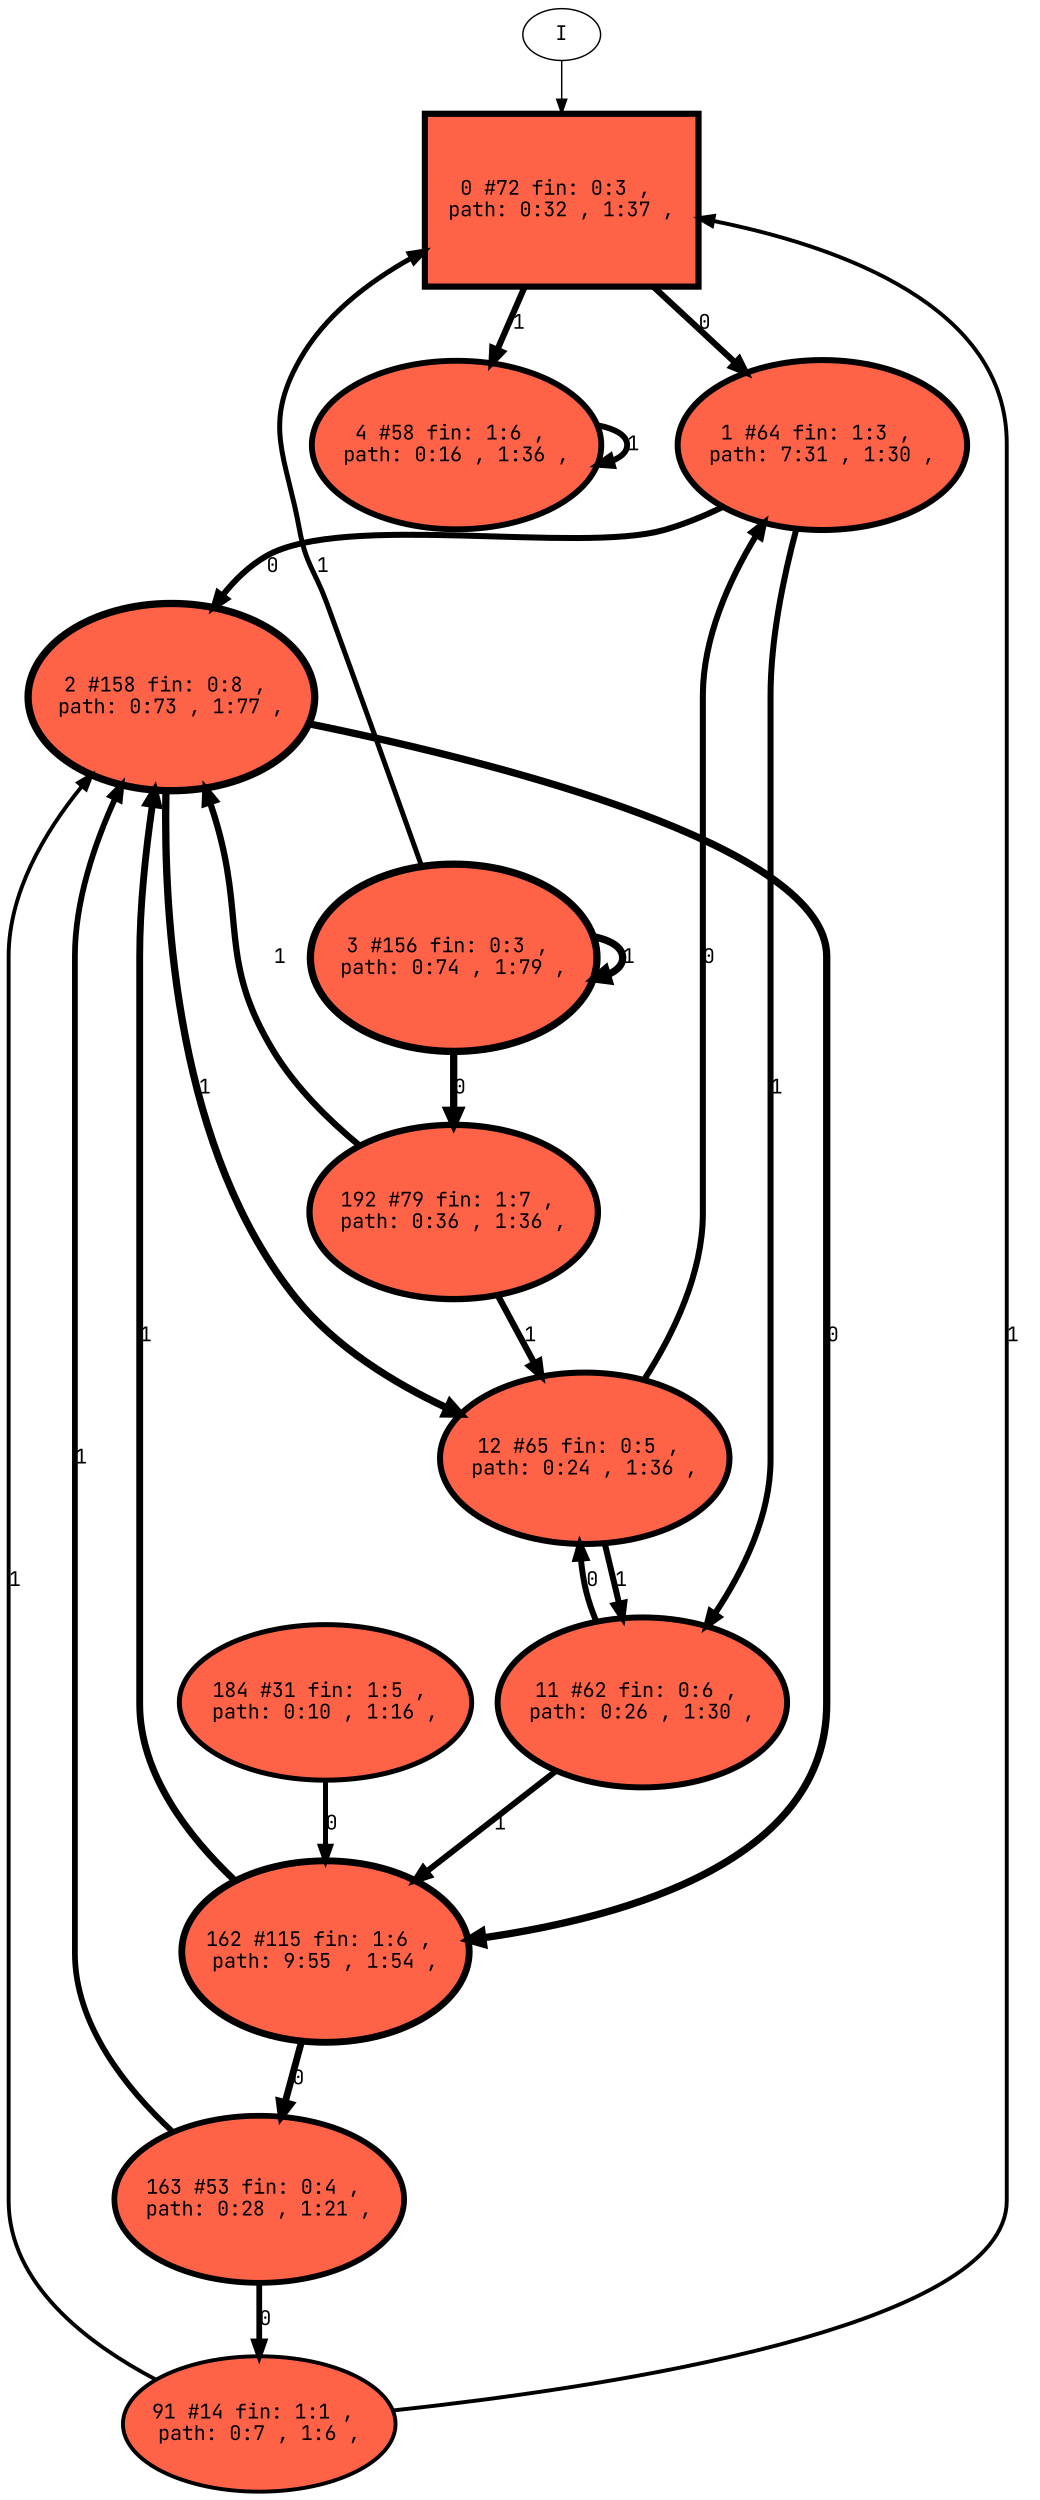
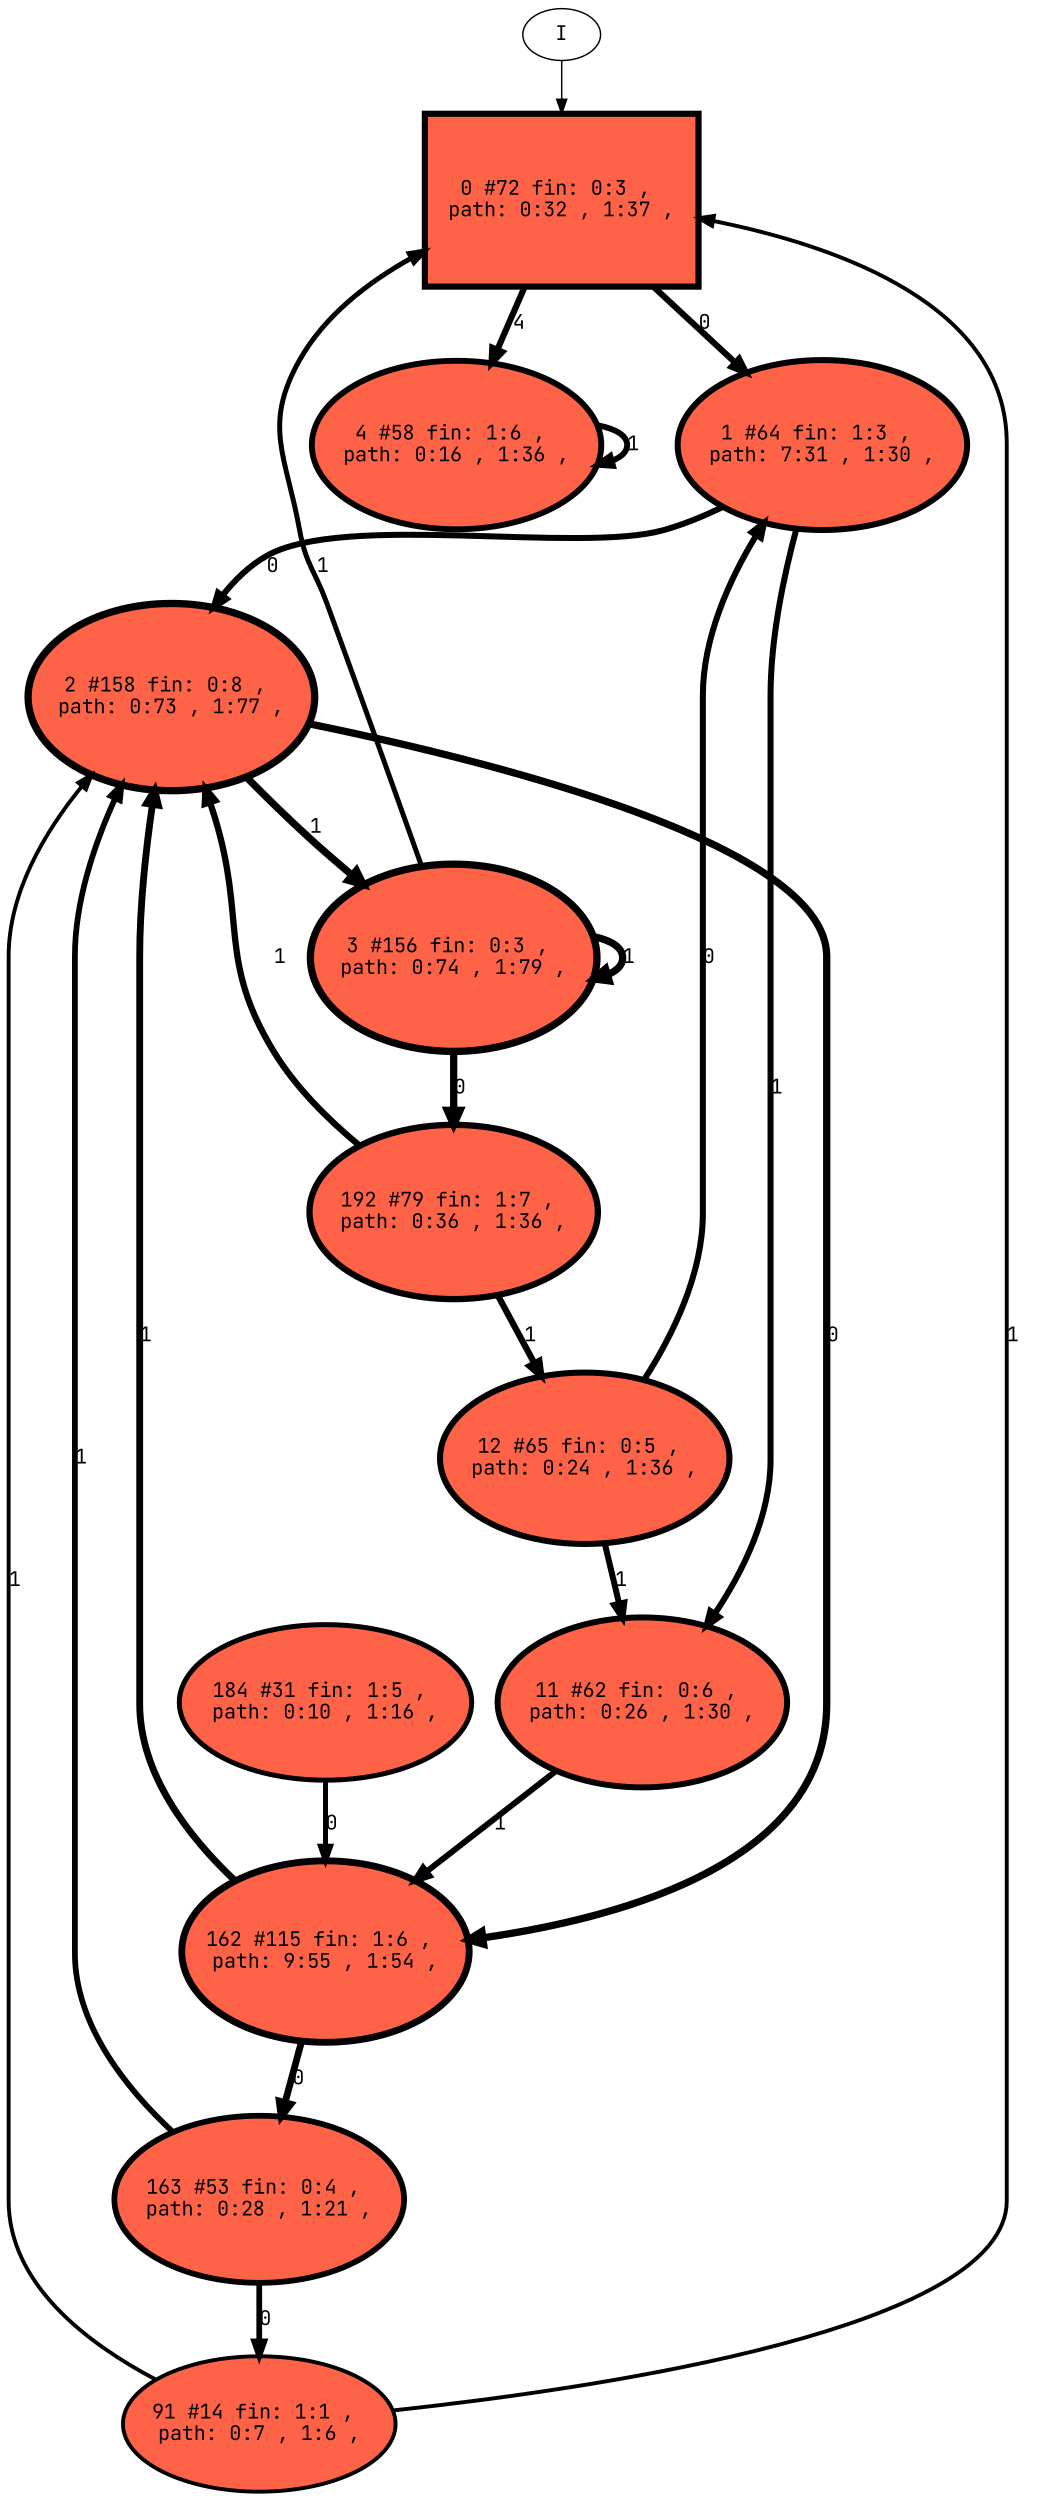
(525, 323) -> (525, 323)
(215, 1146) -> (298, 828)
(586, 1591) -> none
